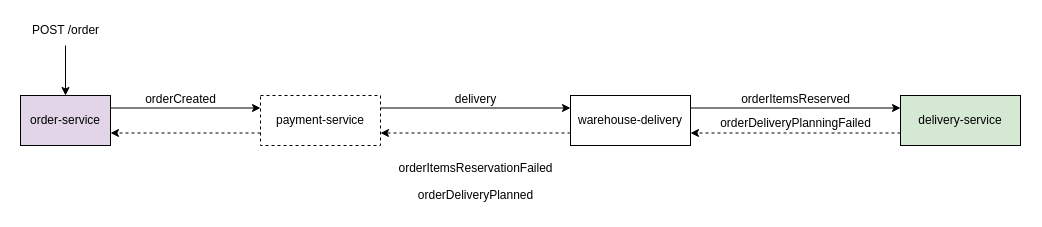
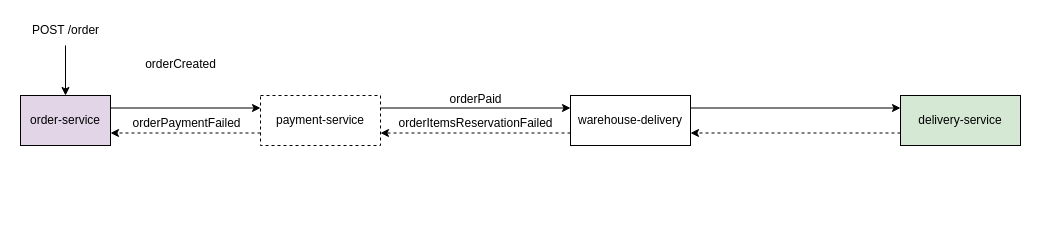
(181, 100) -> (181, 65)
(476, 100) -> (476, 100)
(796, 100) -> none
none -> (187, 124)
(796, 124) -> none
(476, 169) -> (476, 124)
(476, 196) -> none
